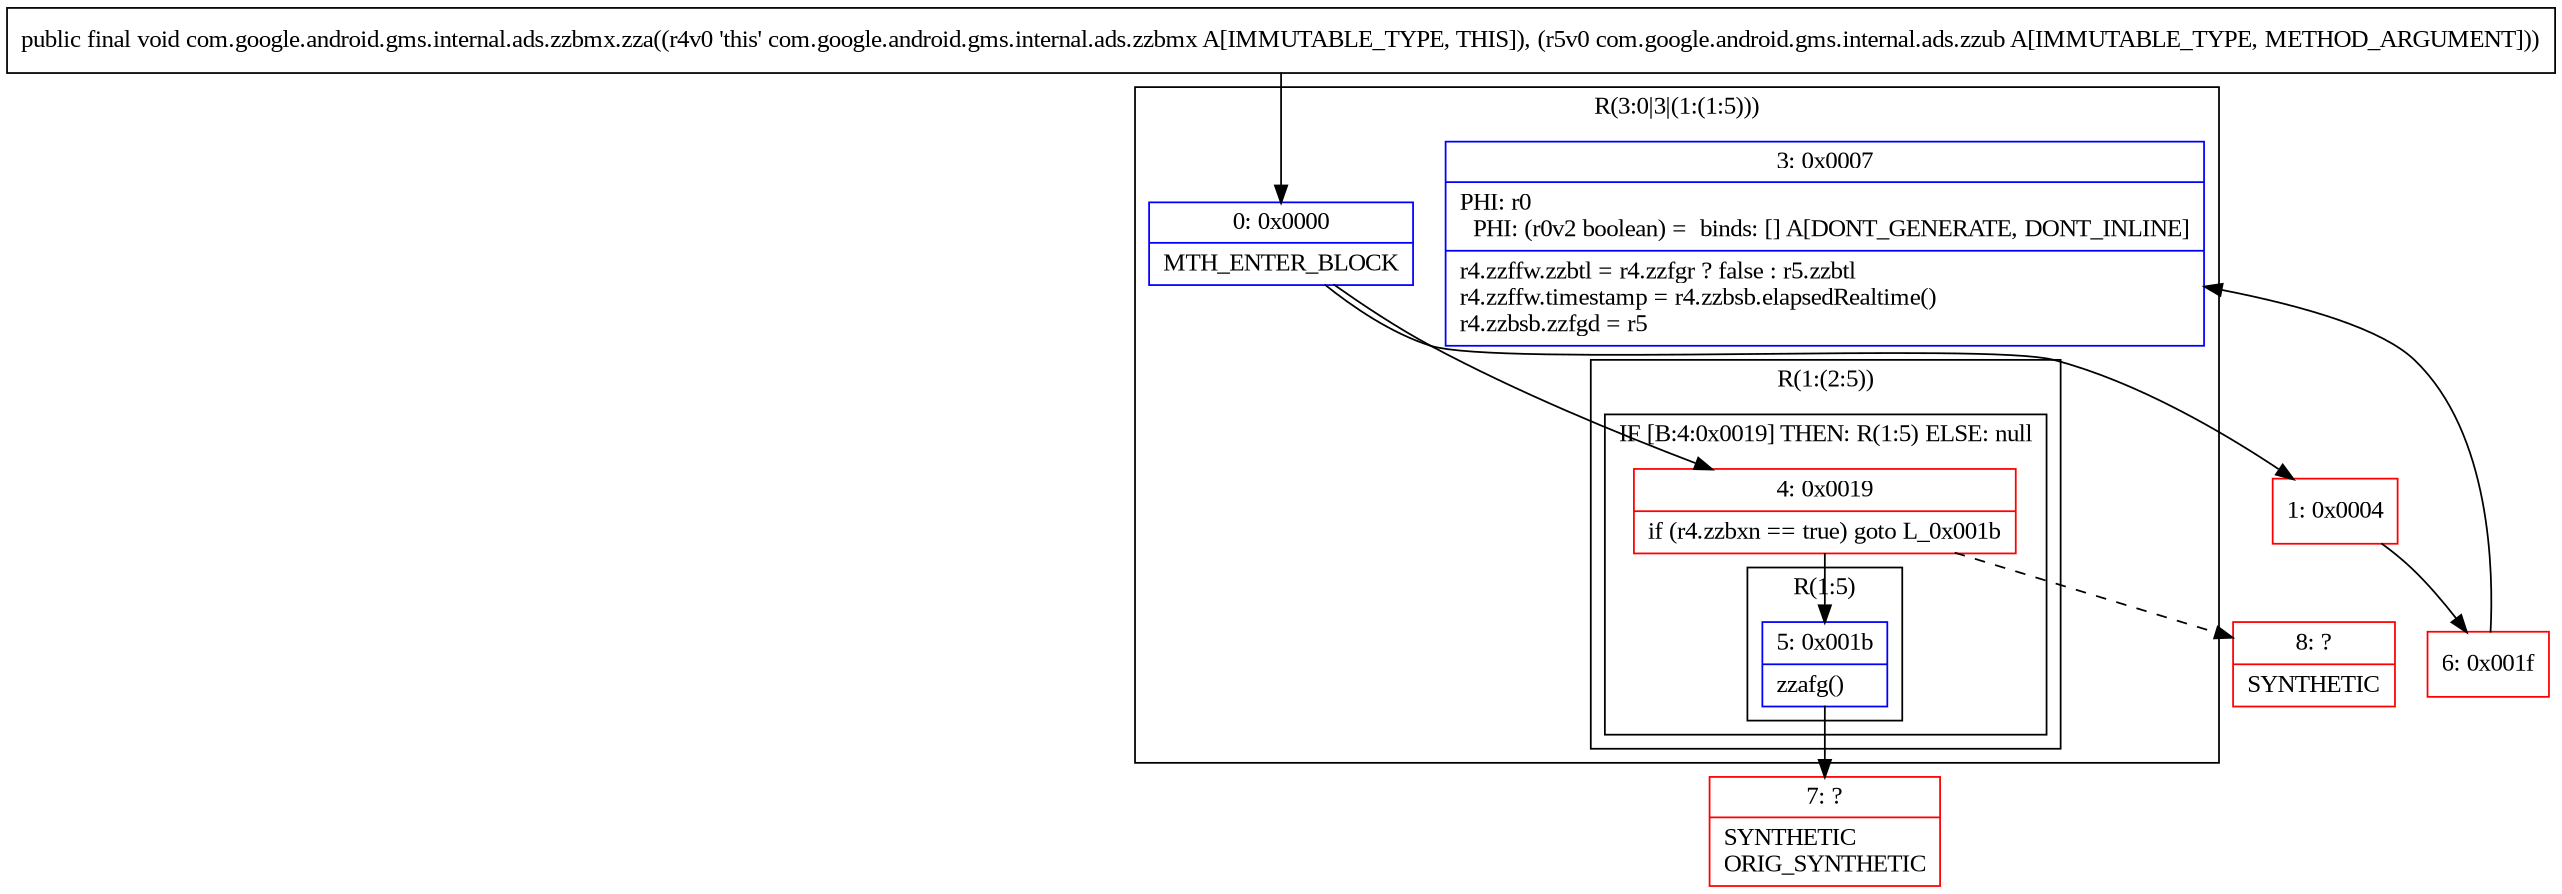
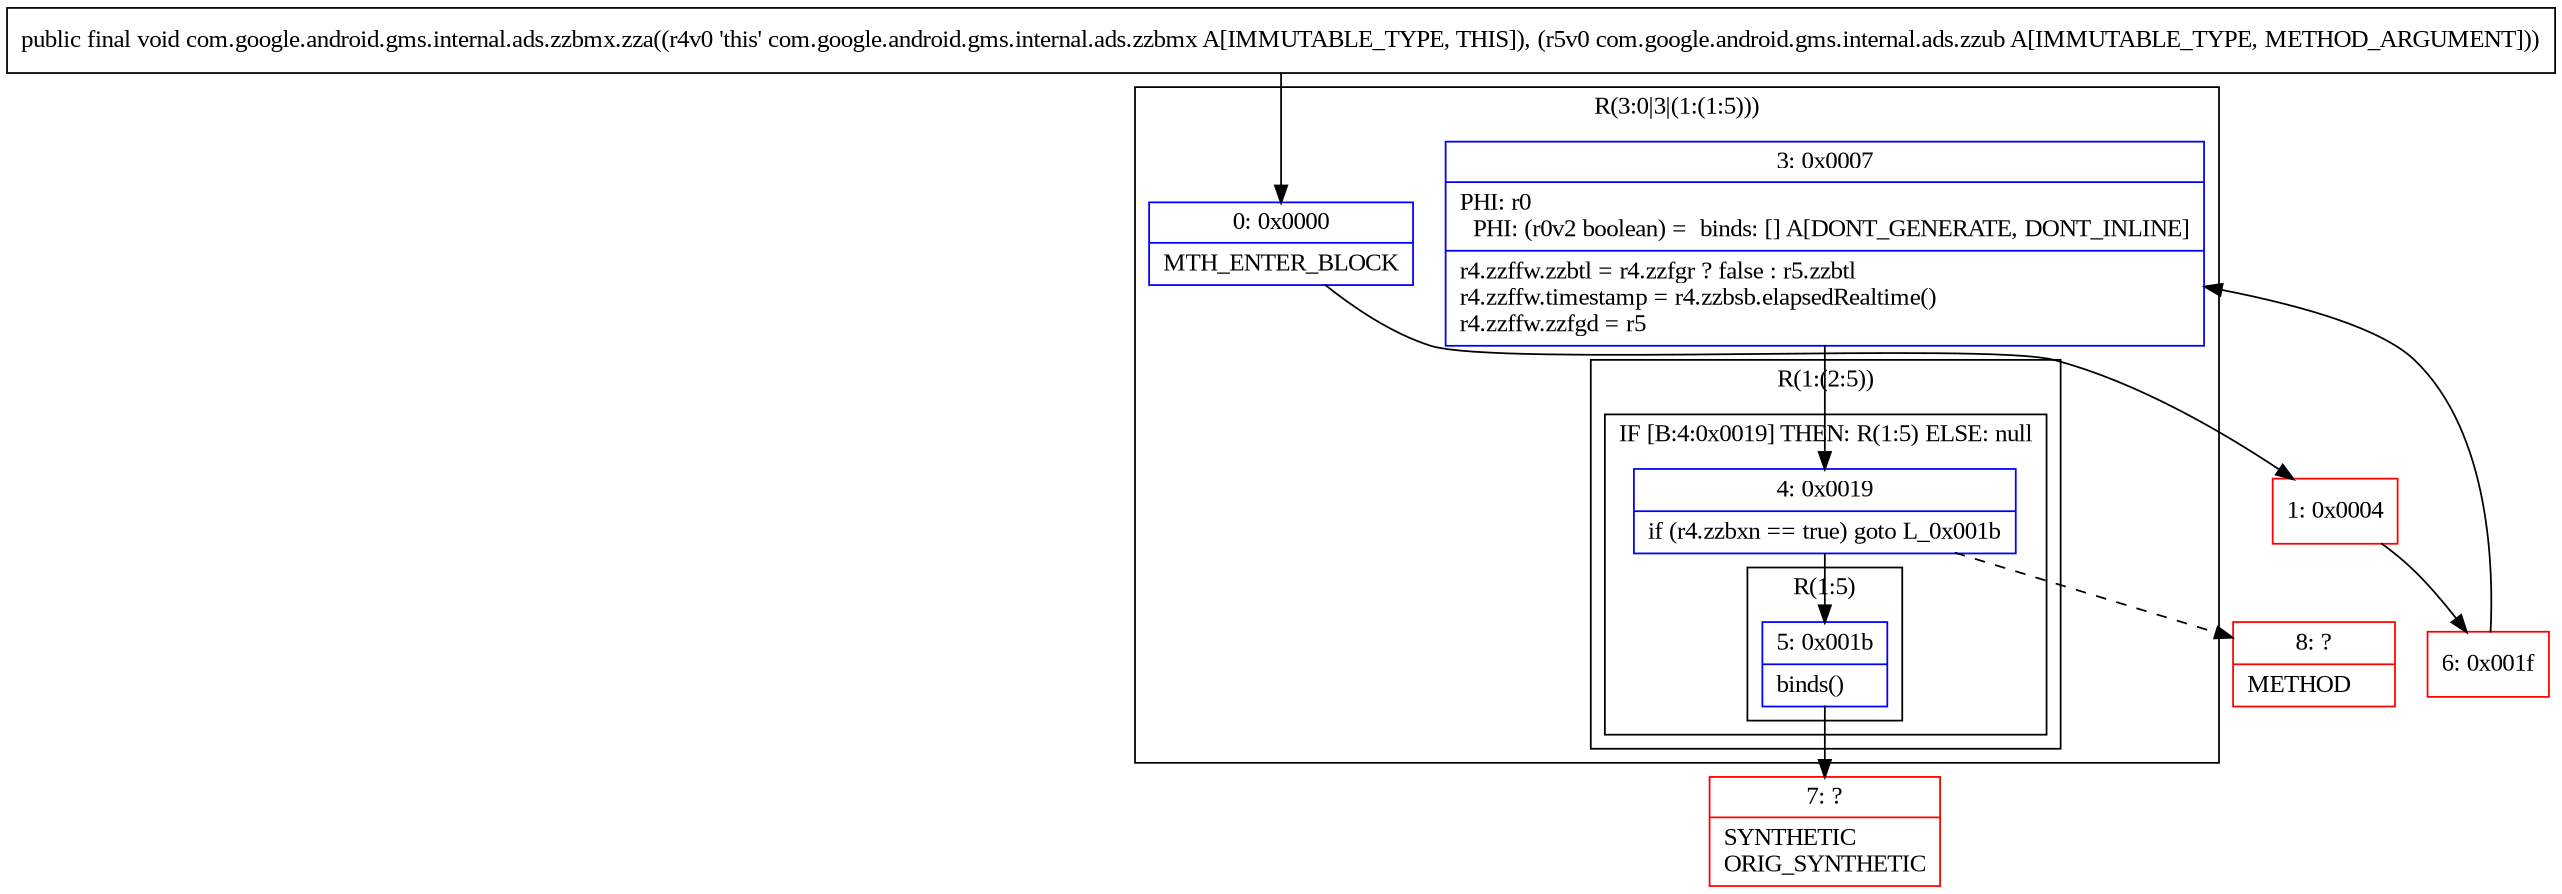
(1554, 324) -> (1553, 324)
(1509, 385) -> (1825, 398)
(1825, 511) -> (1825, 511)
(1811, 685) -> (1811, 685)
(2314, 685) -> (2299, 685)
